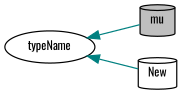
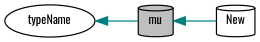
(119, 64) -> (201, 21)
